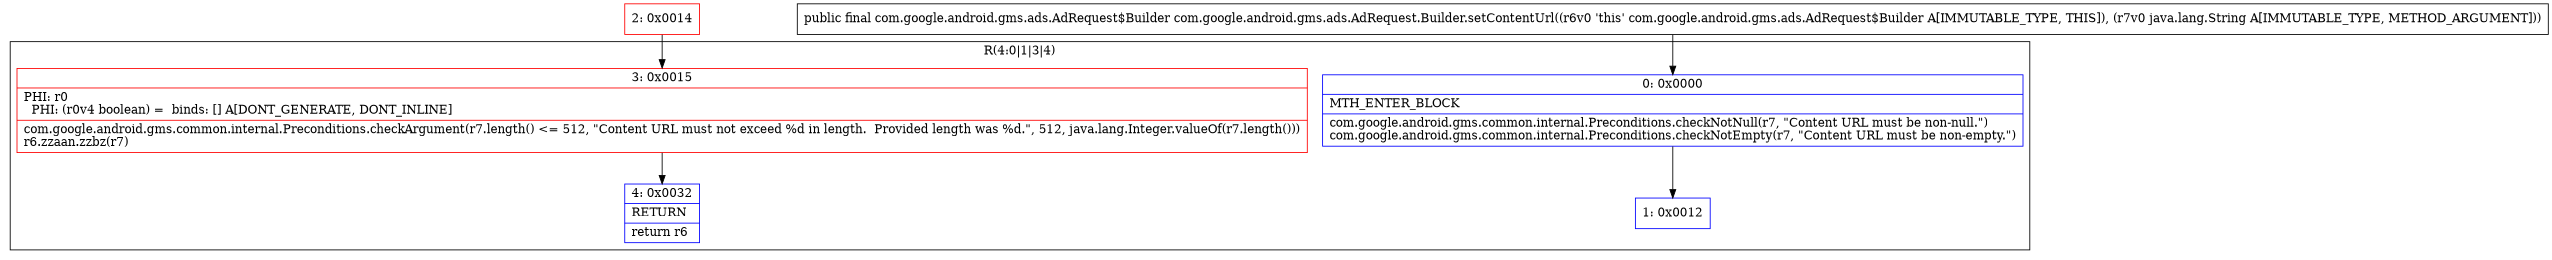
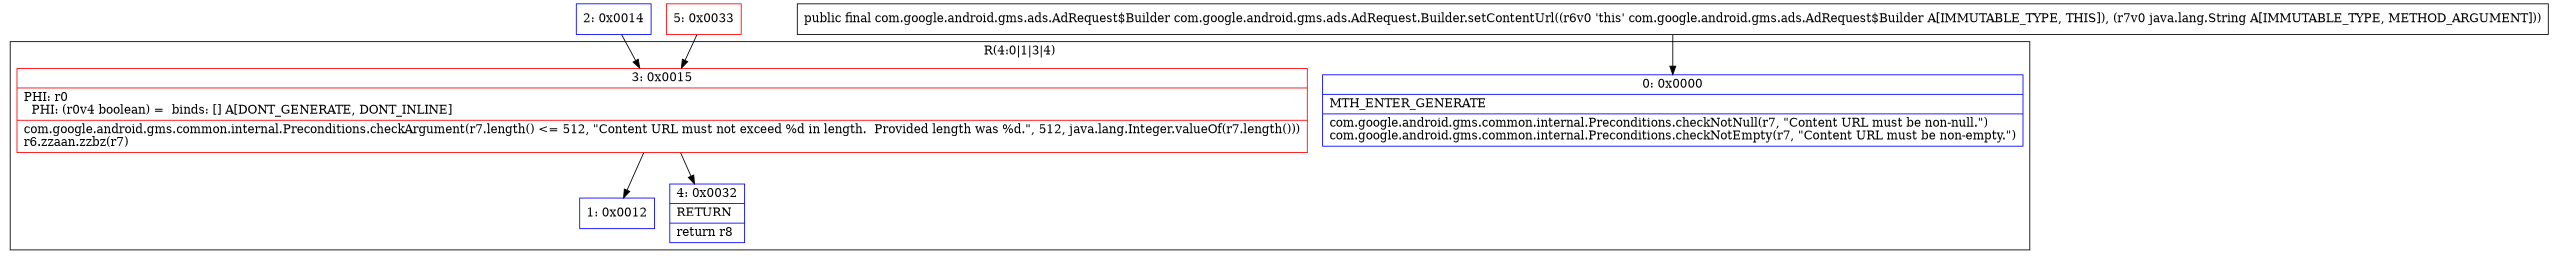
(662, 19) -> (614, 19)
none -> (704, 19)
(1395, 104) -> (1408, 104)
(1673, 168) -> (635, 171)
(660, 232) -> (705, 232)
